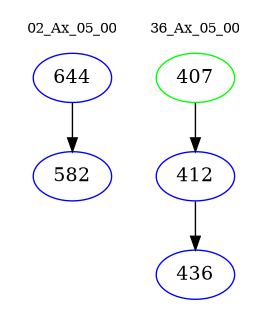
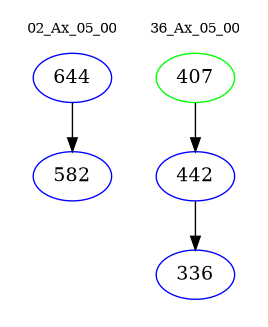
(195, 176) -> (195, 176)
(195, 275) -> (195, 275)
